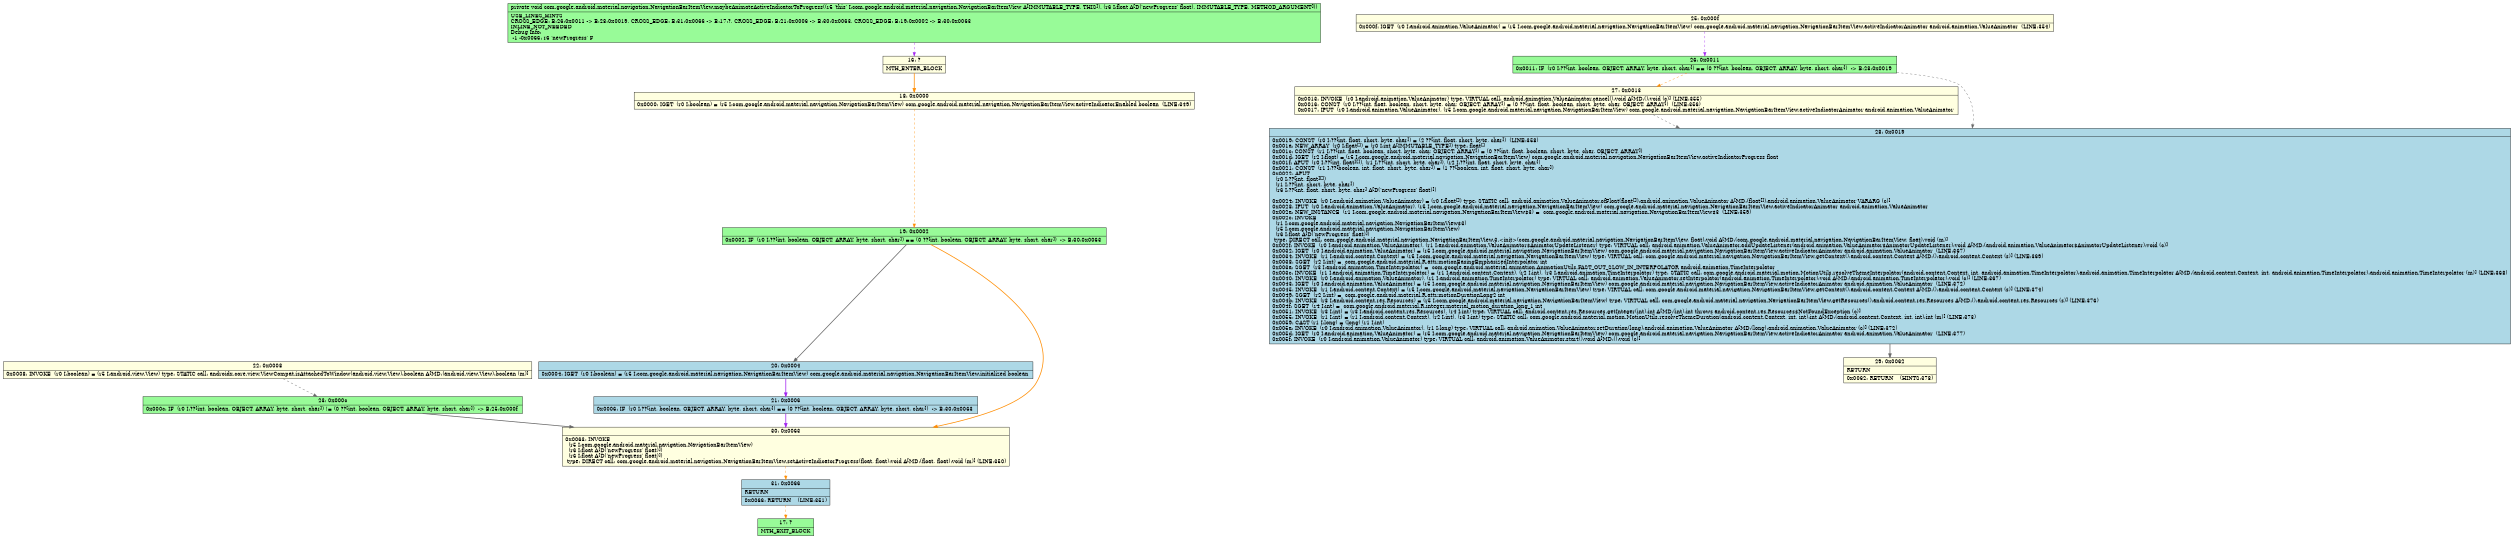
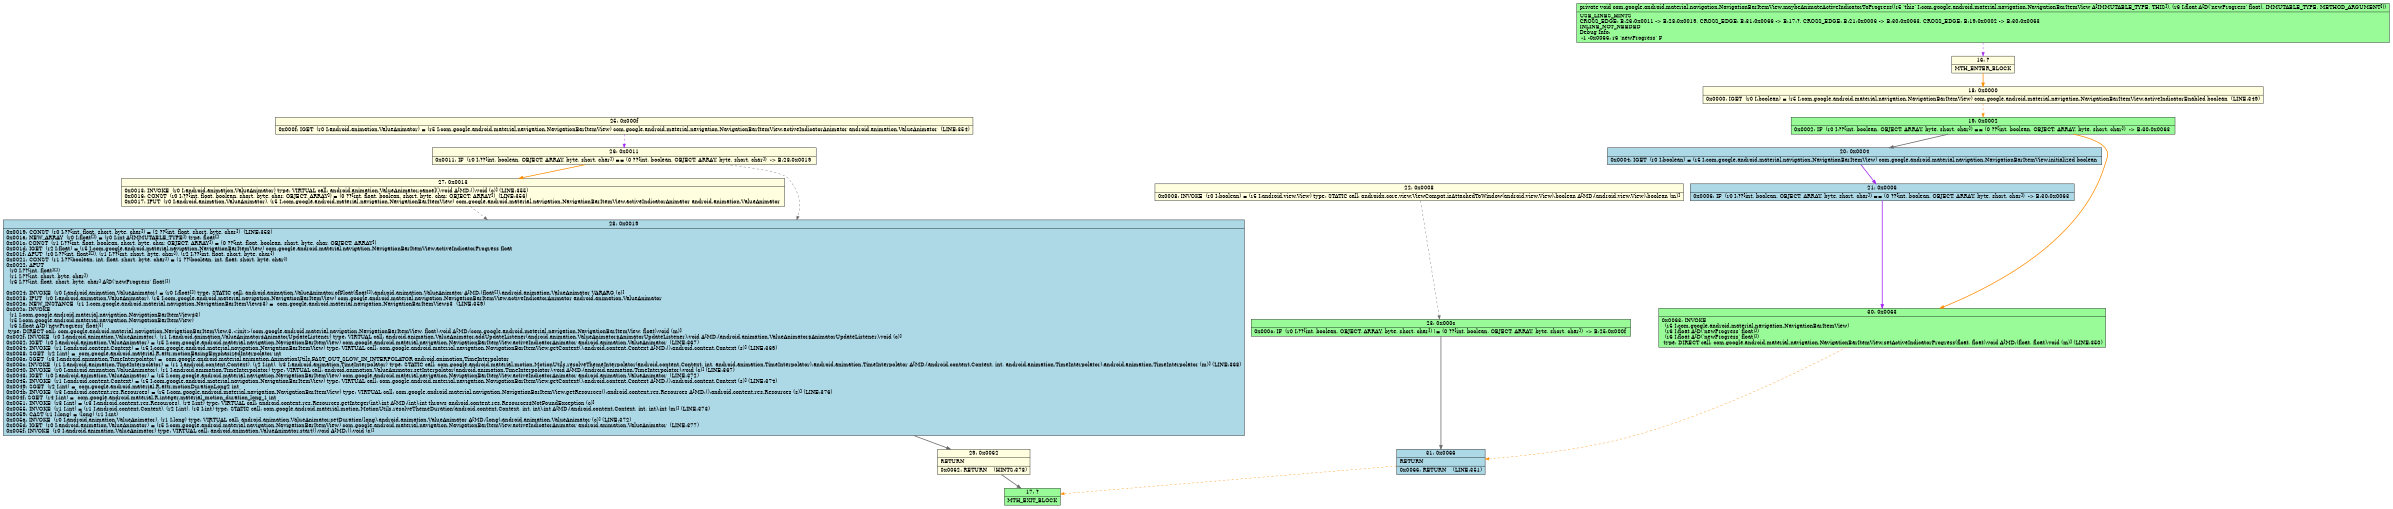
(1705, 65) -> (624, 156)
(1673, 79) -> (554, 171)
(496, 420) -> (1441, 391)
(786, 447) -> (1882, 328)
none -> (1010, 480)
